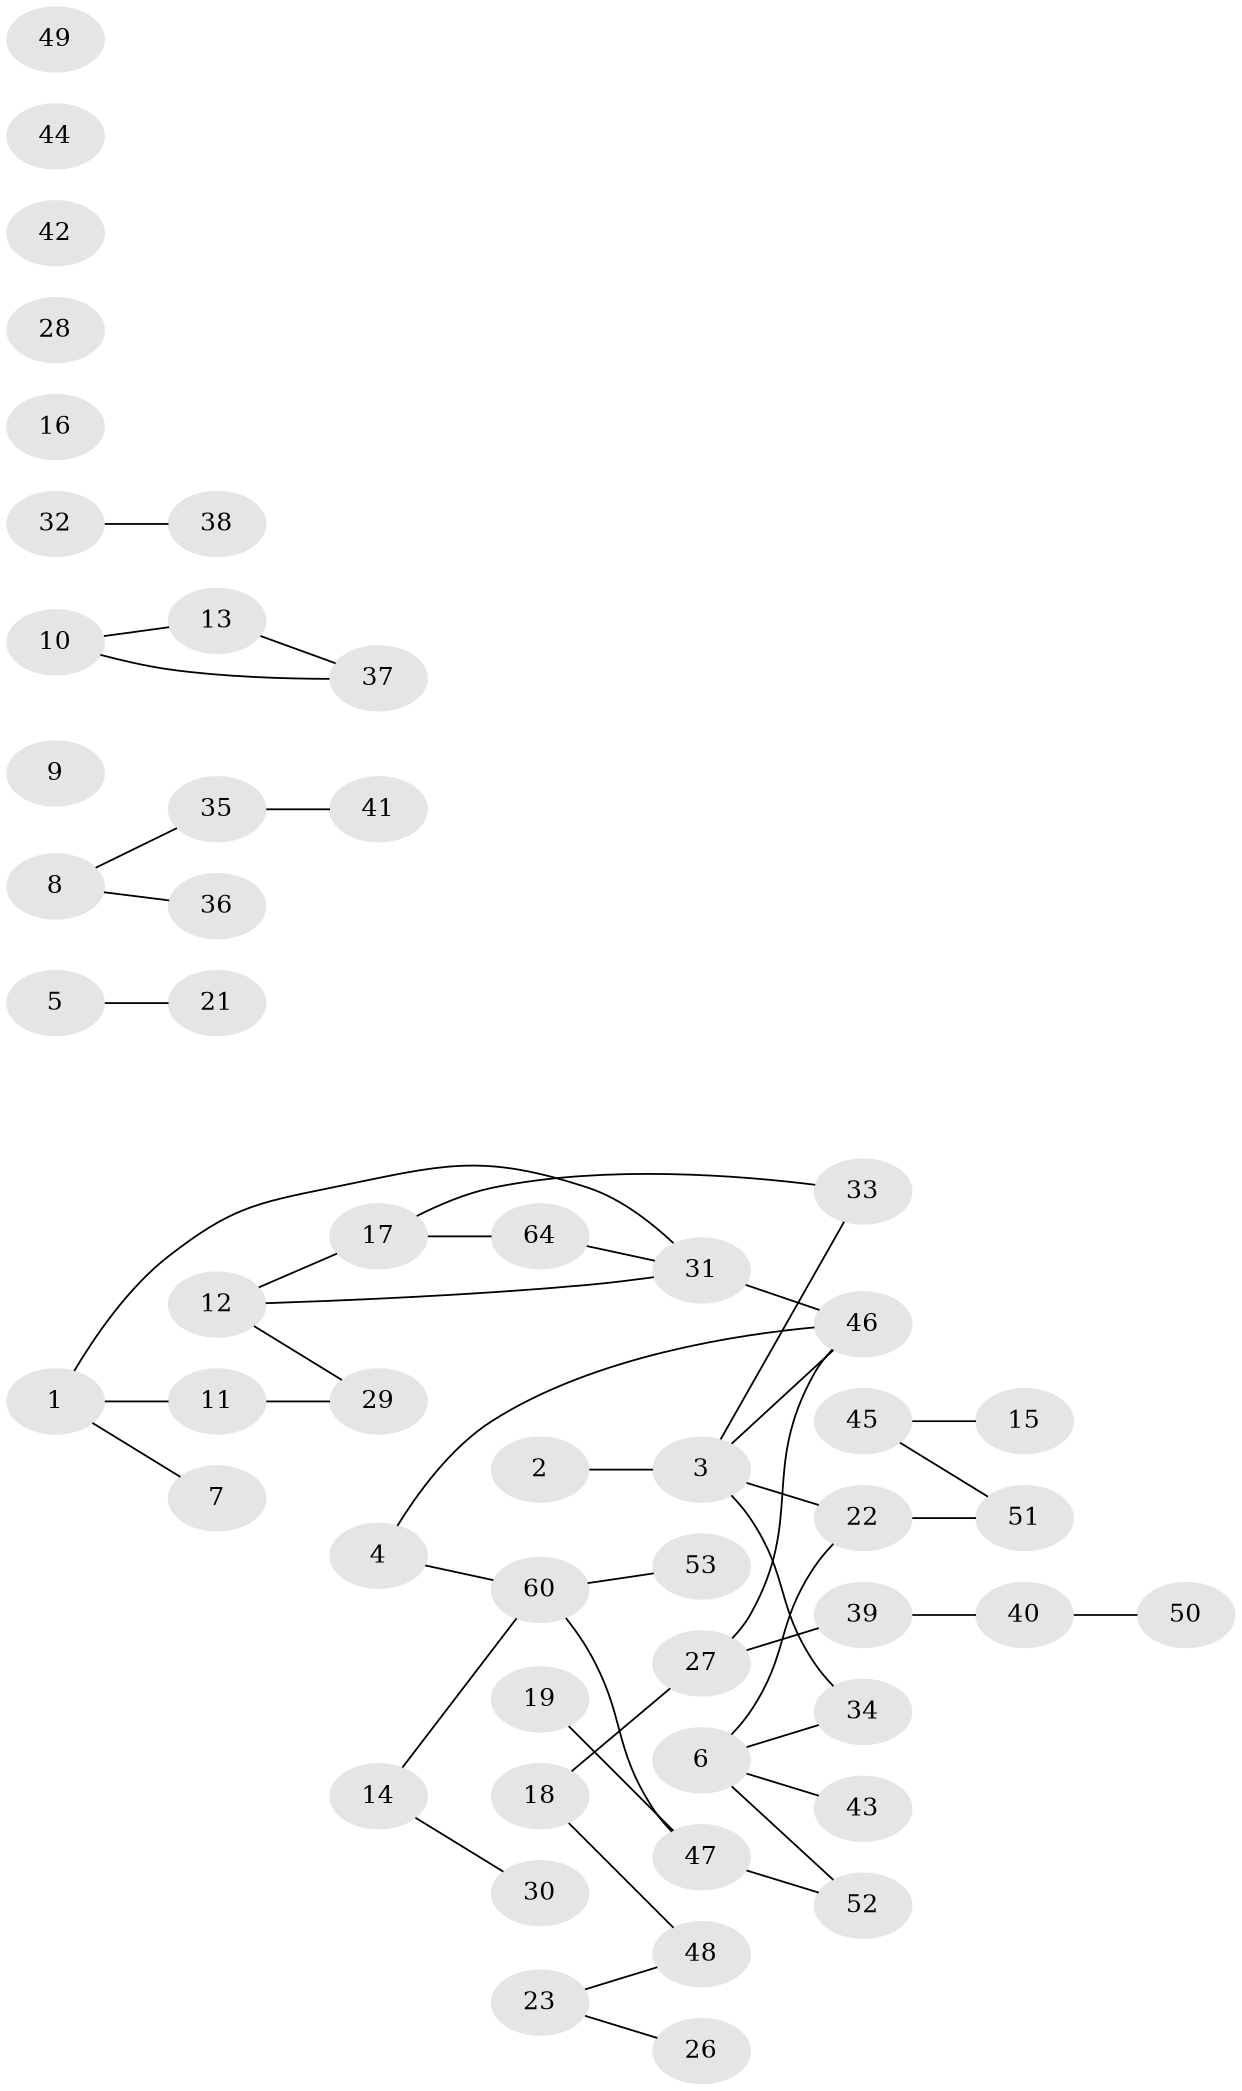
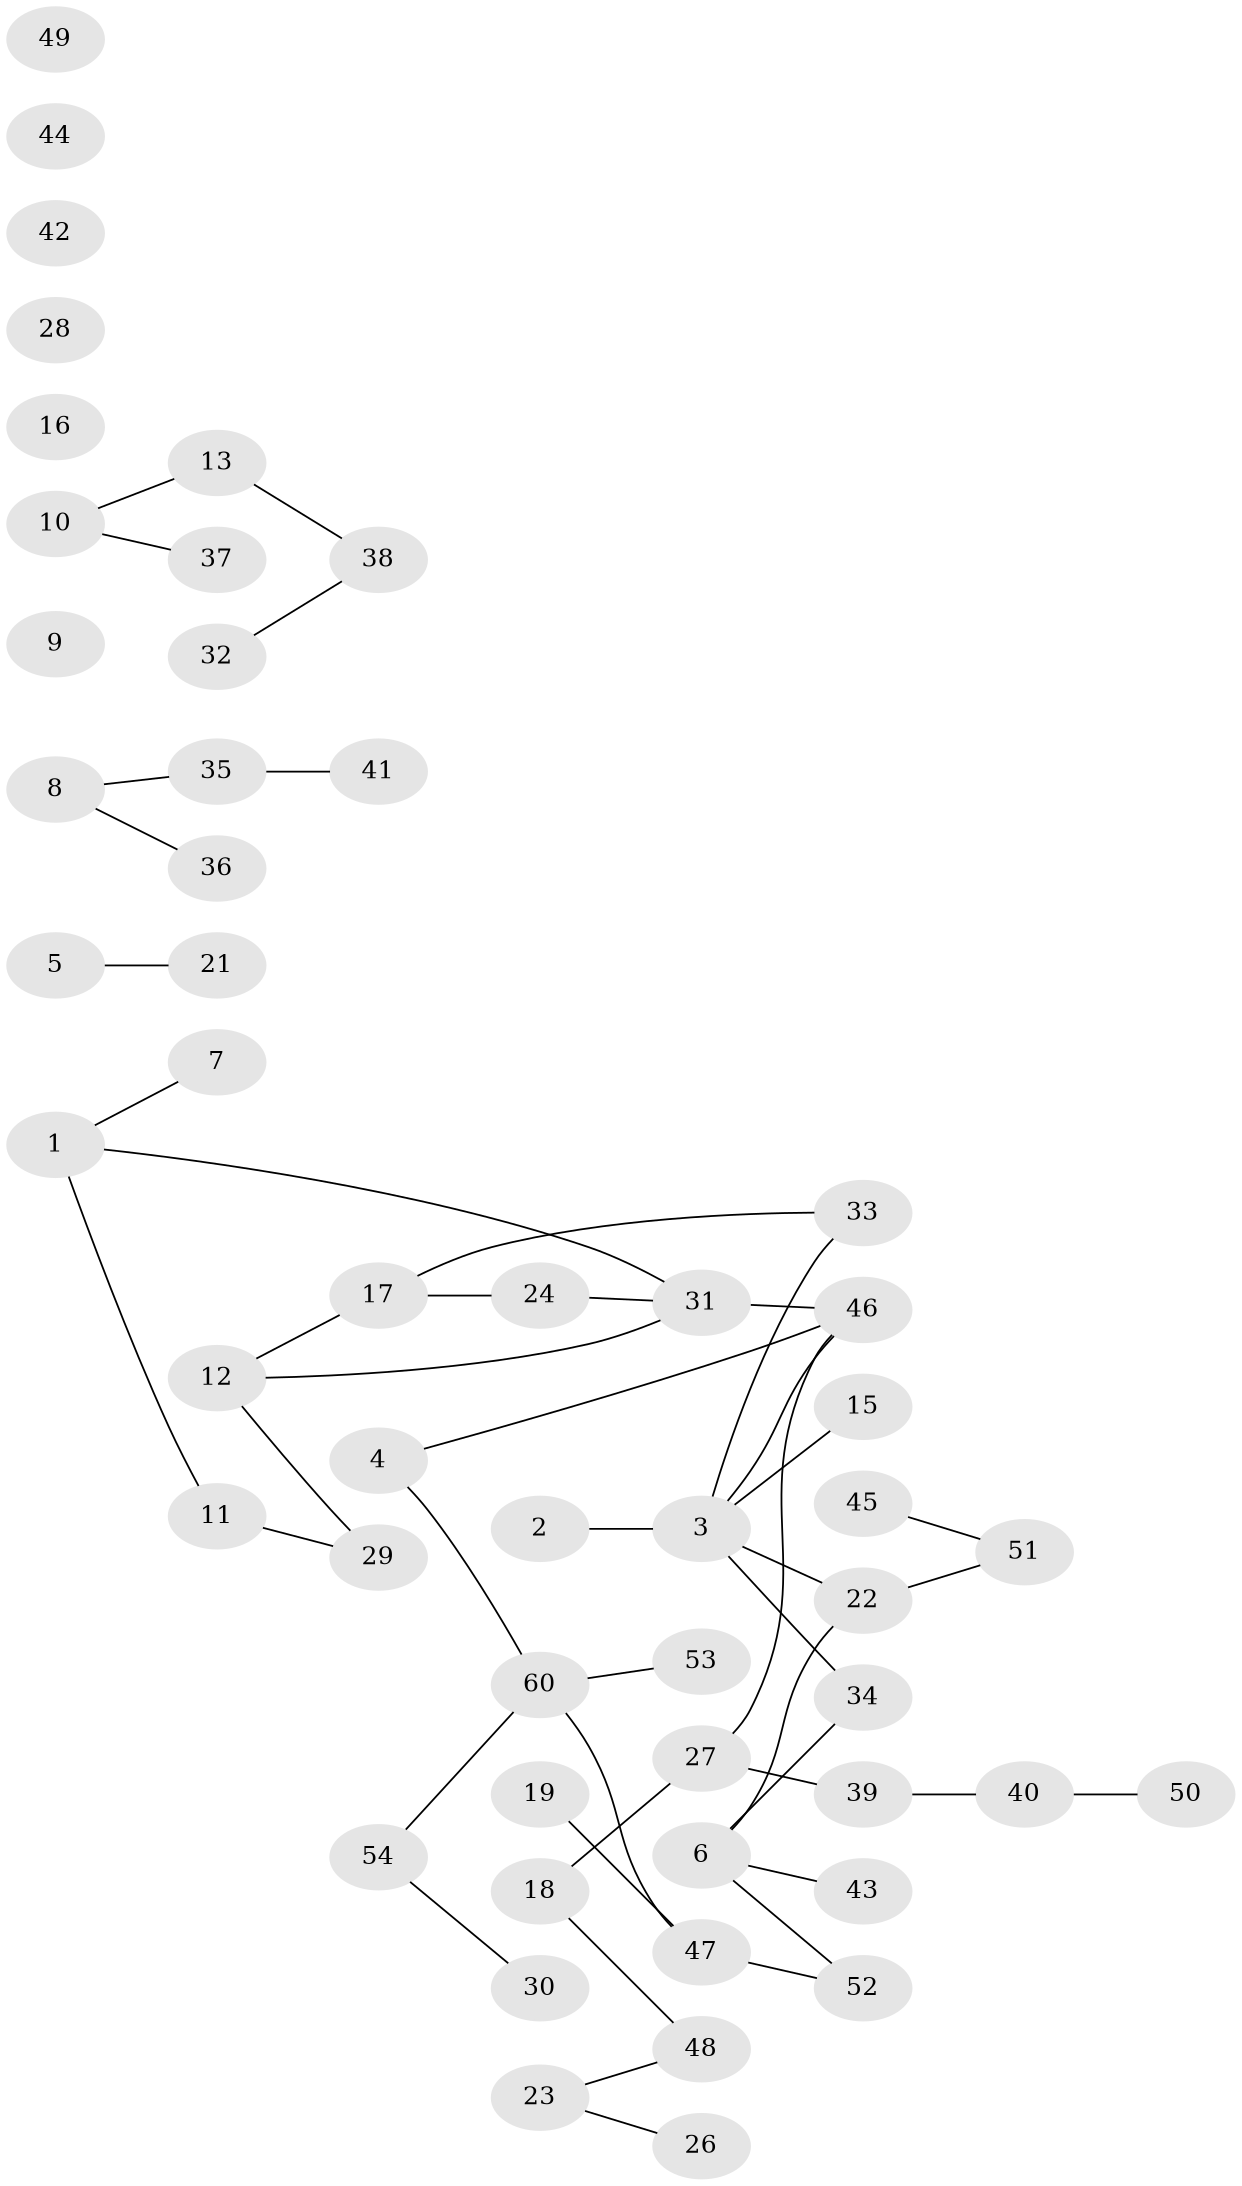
(298, 650) -> (298, 511)
(540, 1236) -> (540, 1296)
(944, 1421) -> (770, 1477)
(379, 1796) -> (379, 1857)
